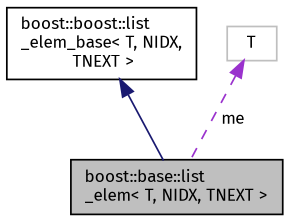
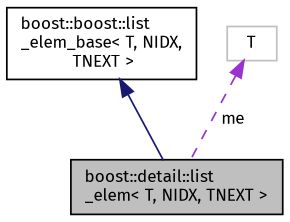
(177, 187) -> (177, 187)
